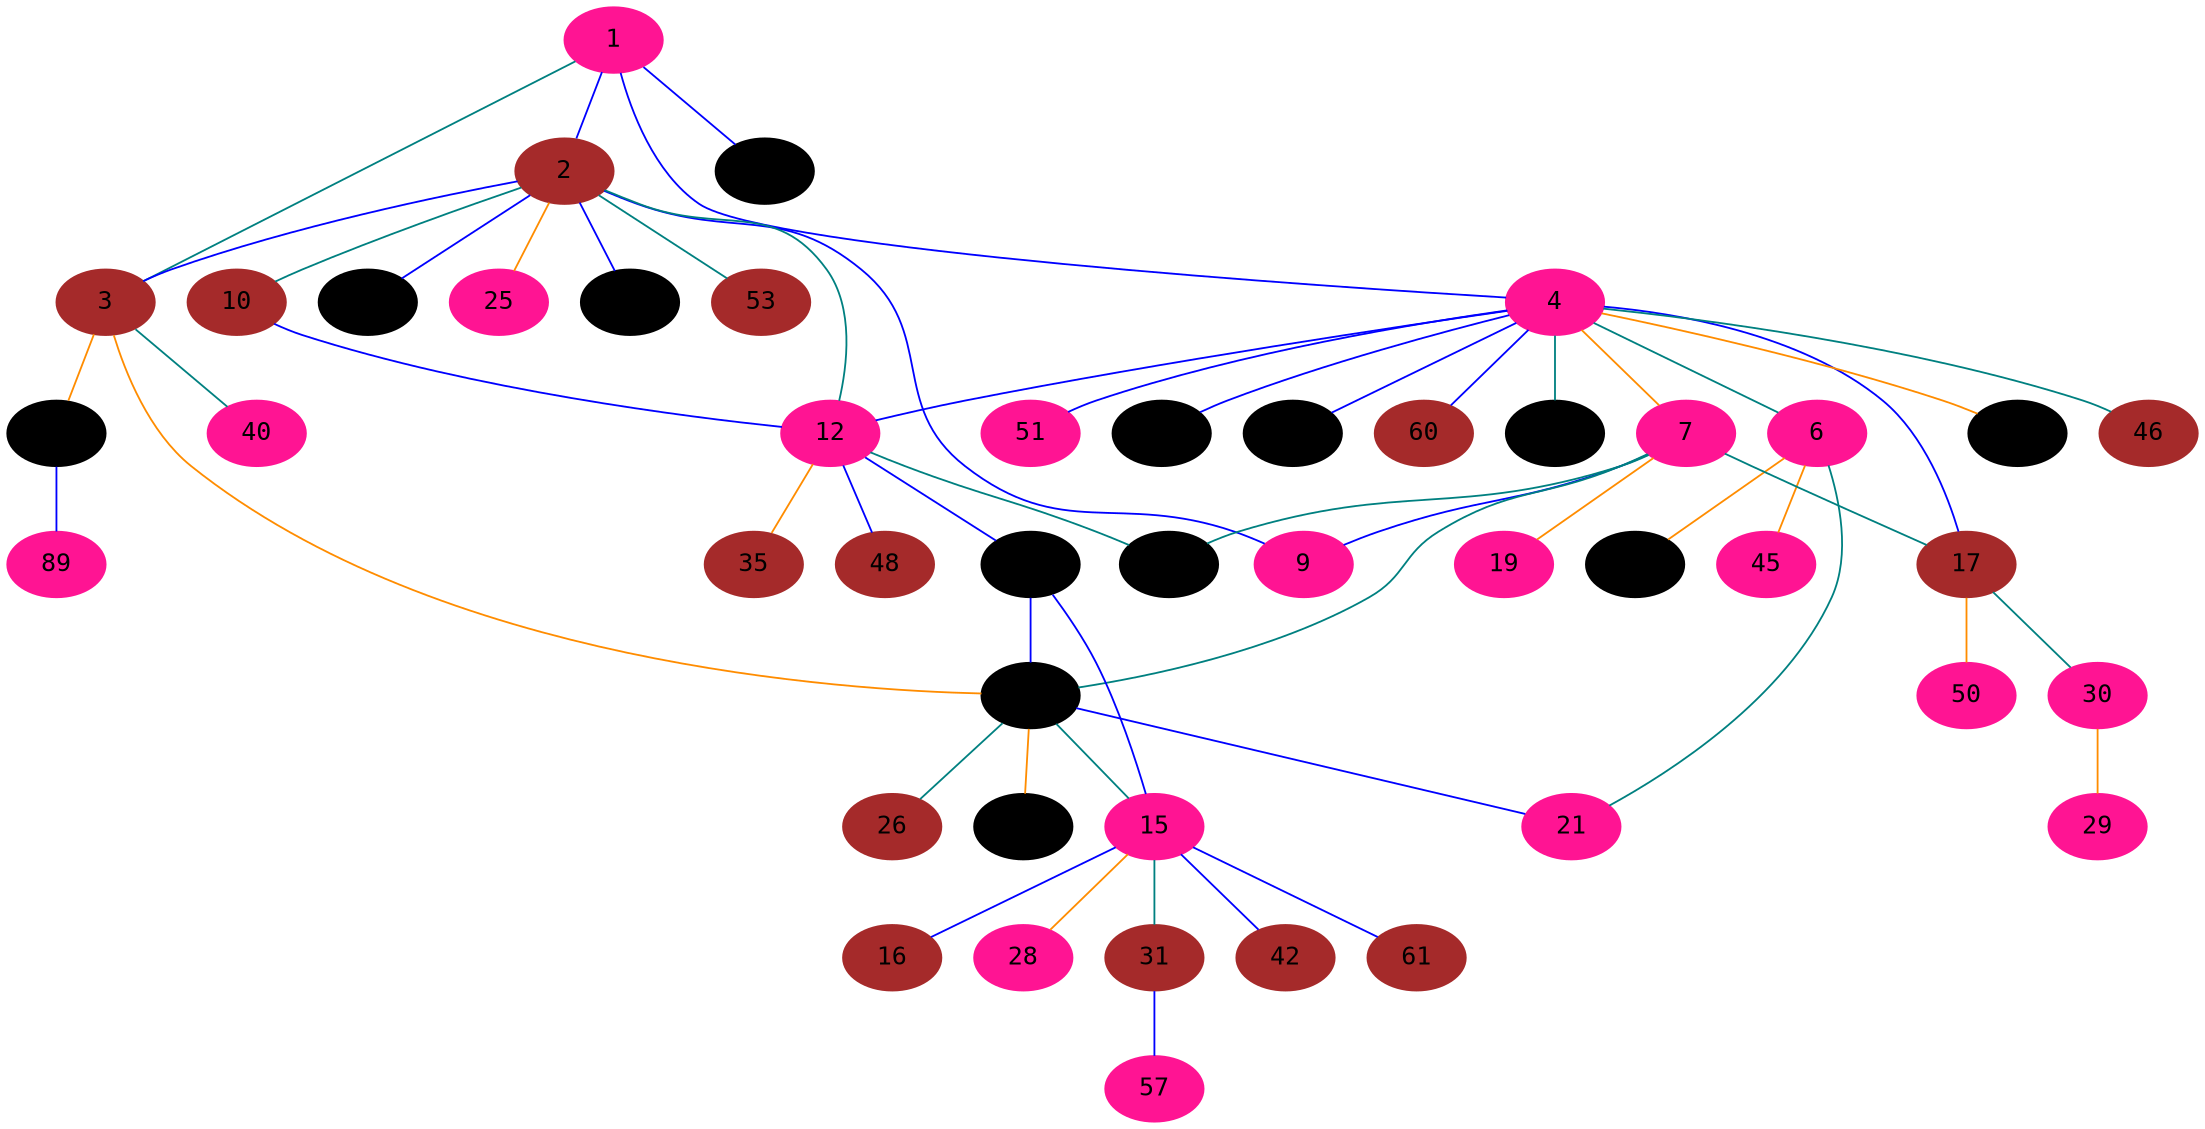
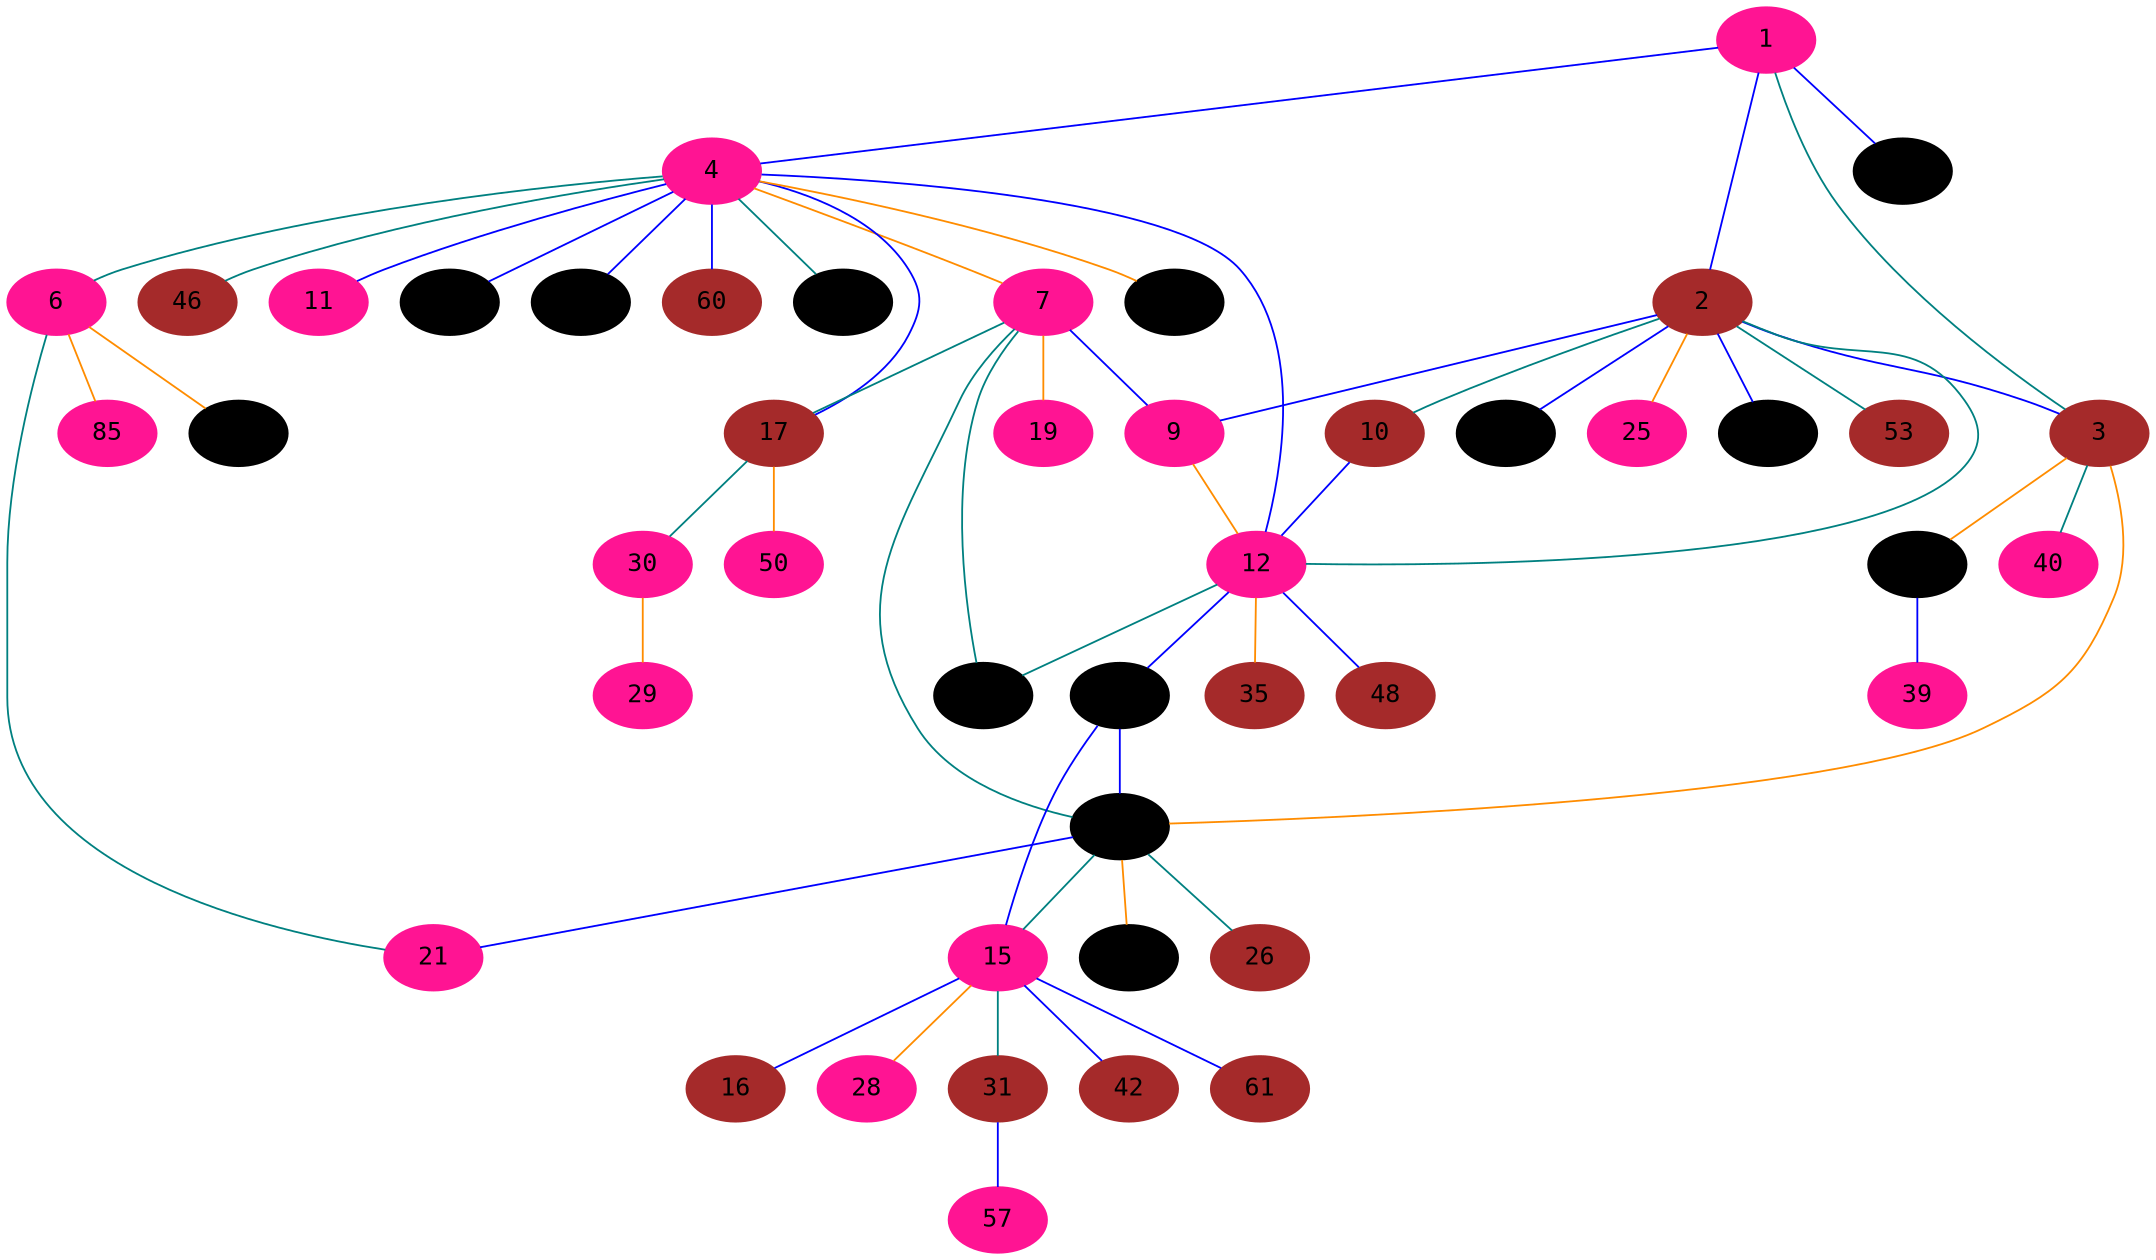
(1031, 433) -> (319, 302)
none -> (1215, 499)
(56, 564) -> (1917, 696)
(1766, 564) -> (107, 433)
